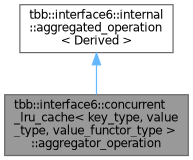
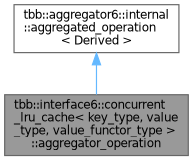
(96, 29) -> (96, 29)
